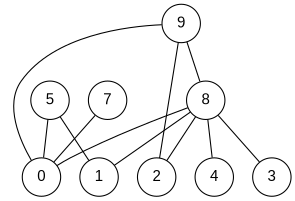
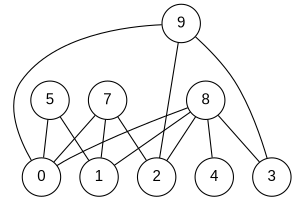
(193, 62) -> (241, 92)
none -> (104, 135)
none -> (132, 139)
